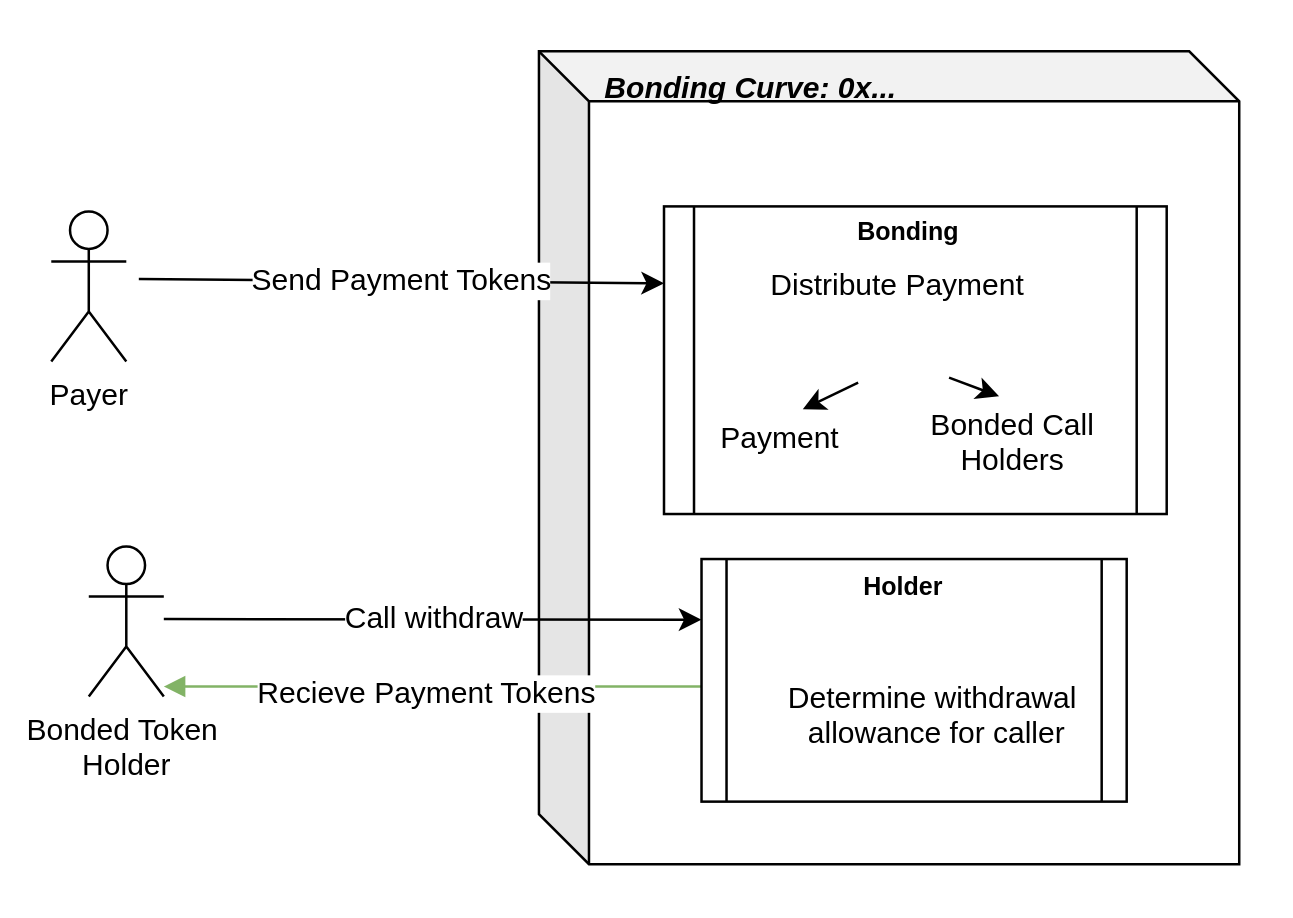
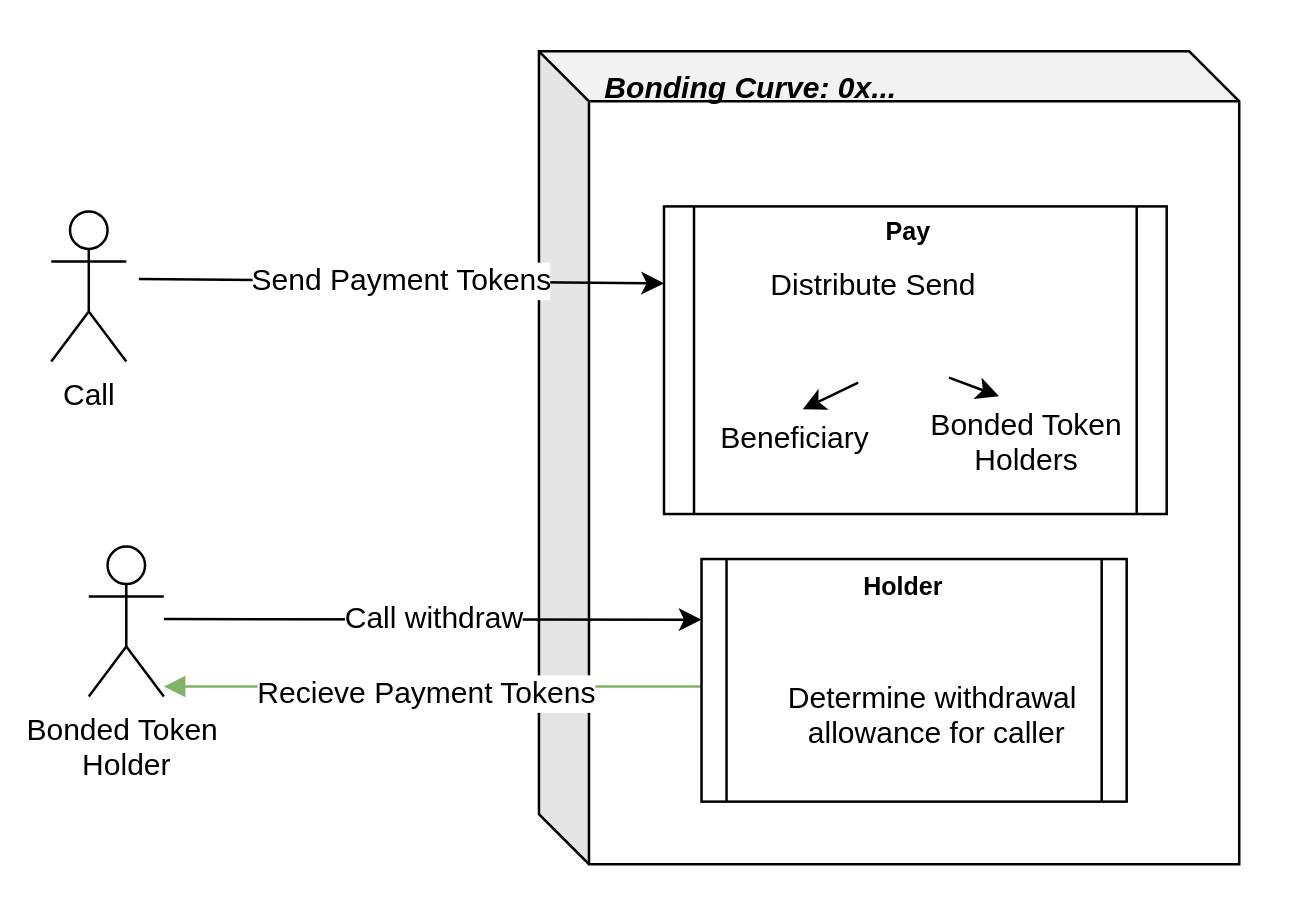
(909, 231) -> (909, 231)
(911, 287) -> (886, 287)
(90, 397) -> (90, 397)
(780, 439) -> (806, 439)
(1012, 445) -> (1028, 445)
